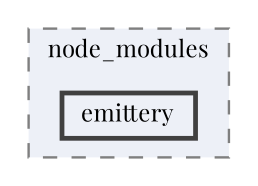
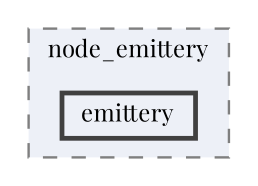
(129, 51) -> (129, 51)
